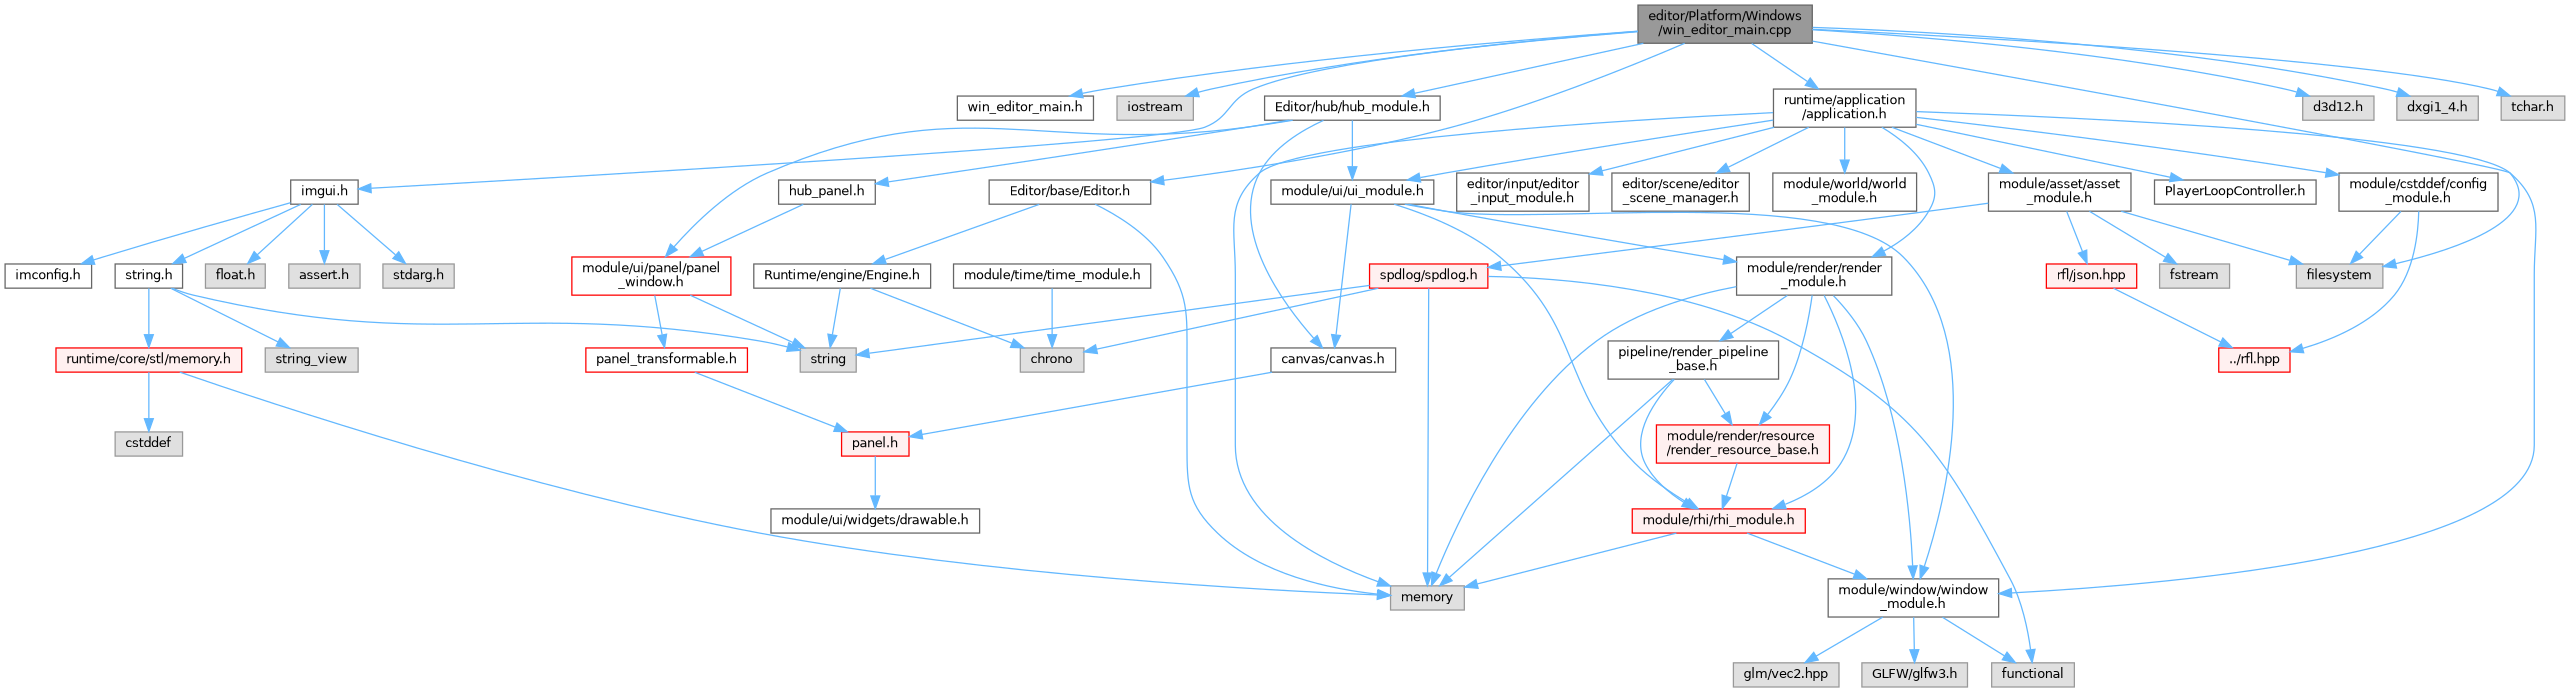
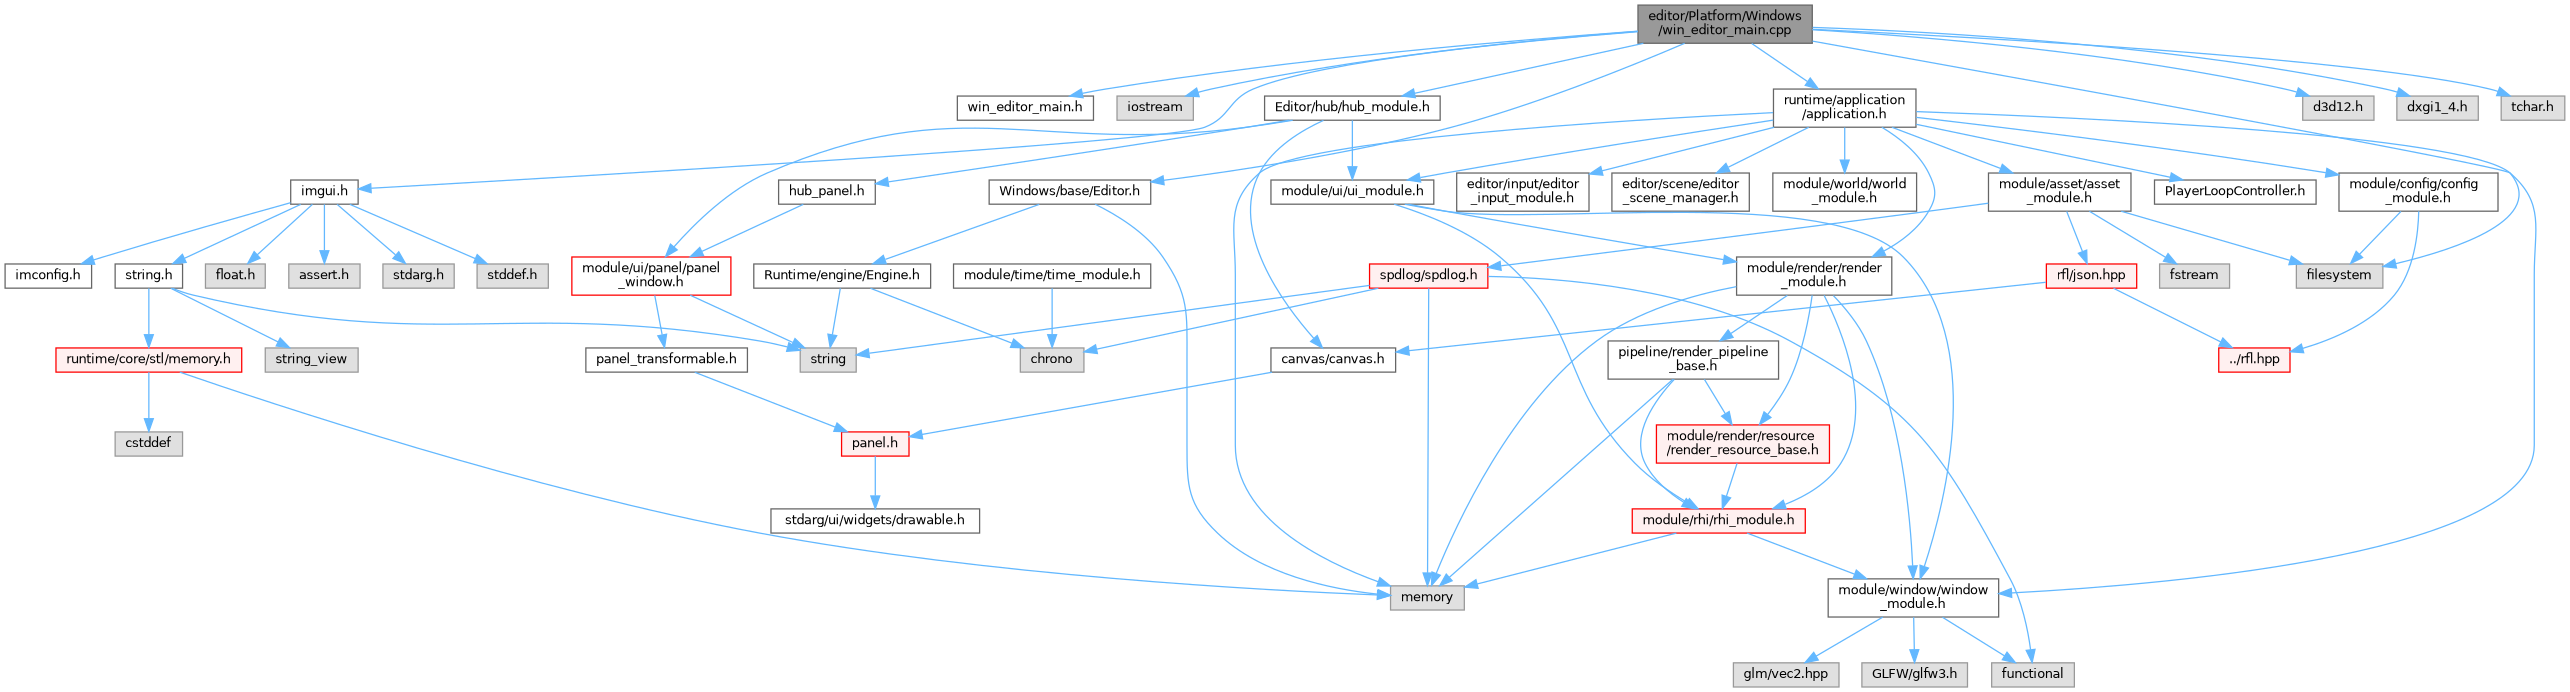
(1070, 192) -> (1070, 192)
(2418, 192) -> (2418, 192)
(1344, 269) -> (1711, 318)
none -> (513, 276)
(667, 360) -> (667, 360)
(875, 521) -> (875, 521)
